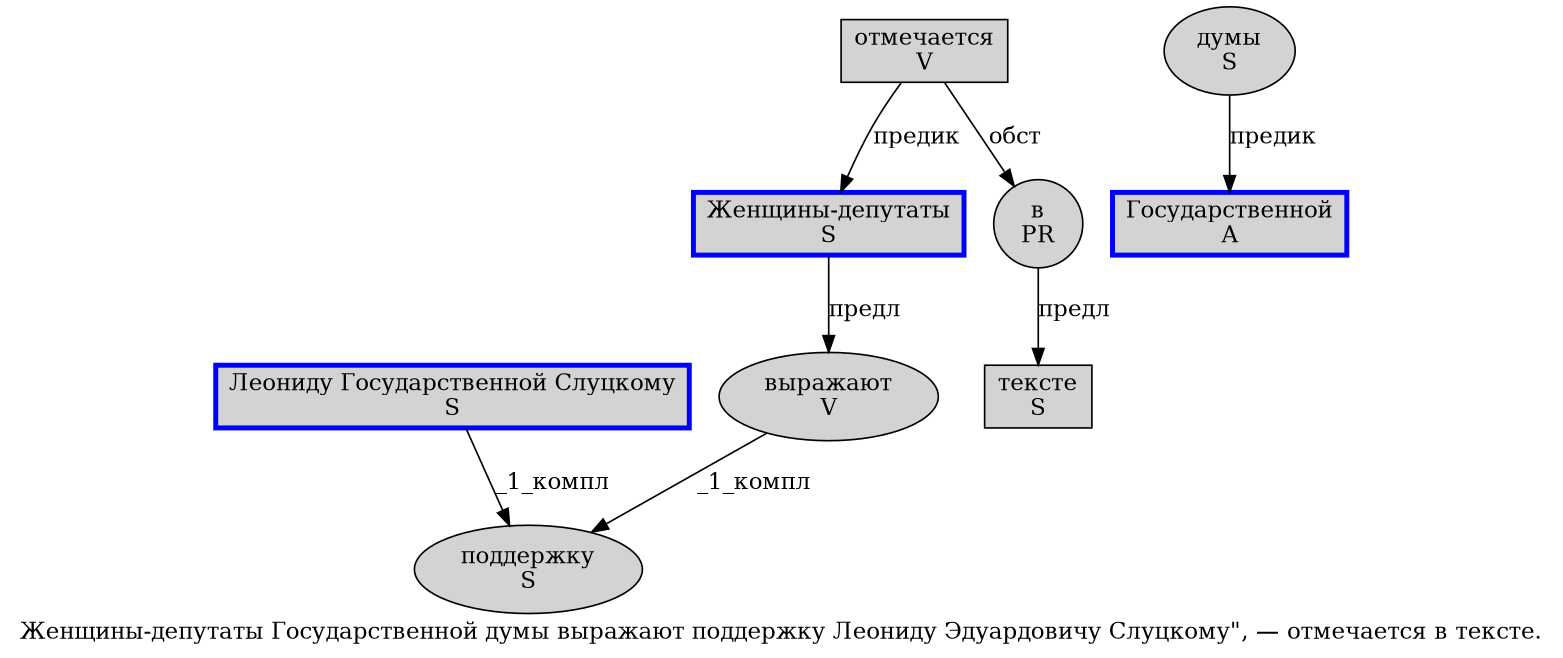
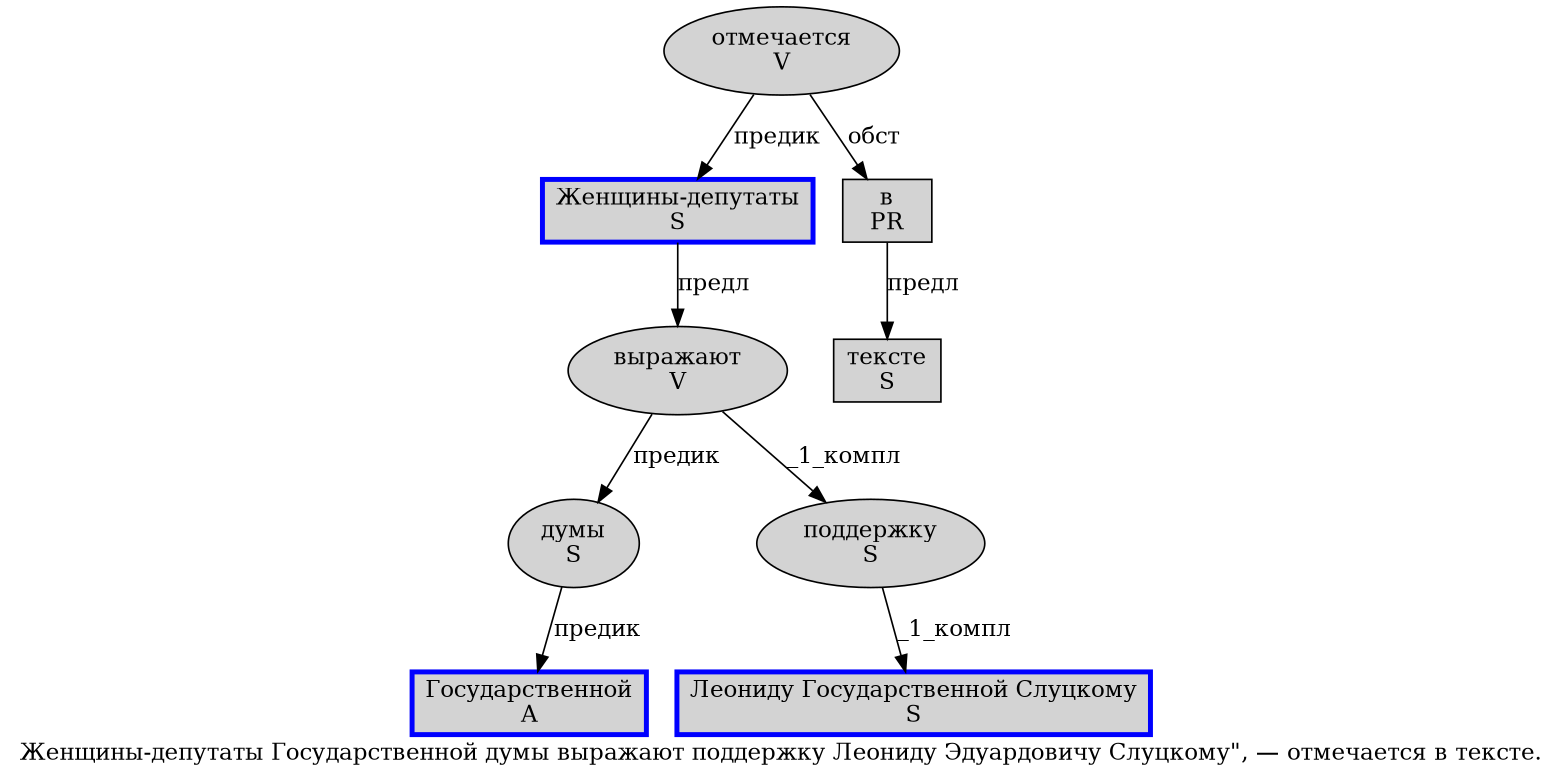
(924, 51) -> (782, 51)
(1038, 224) -> (887, 211)
none -> (629, 451)
(484, 469) -> (892, 622)
